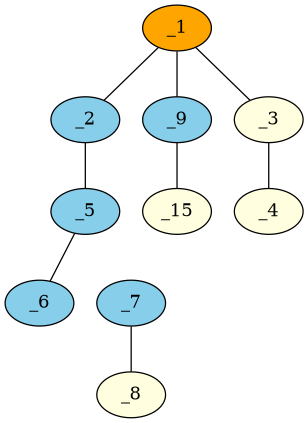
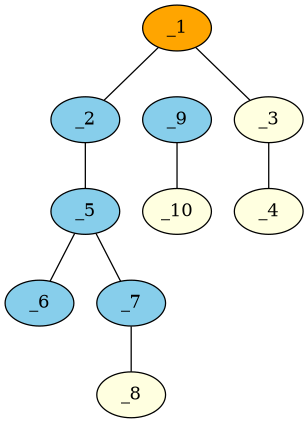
(177, 74) -> none
(177, 211) -> (177, 211)
none -> (108, 257)
